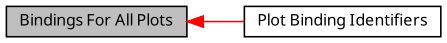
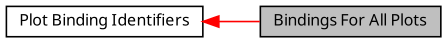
(224, 22) -> (239, 22)
